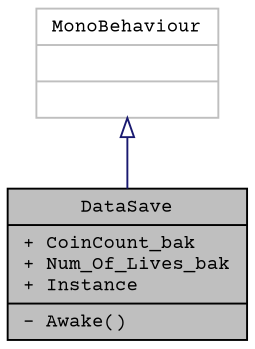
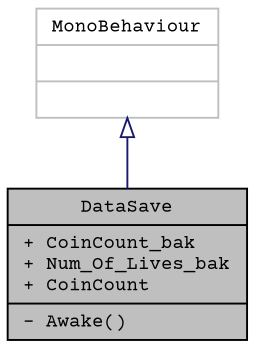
(81, 284) -> (87, 284)
